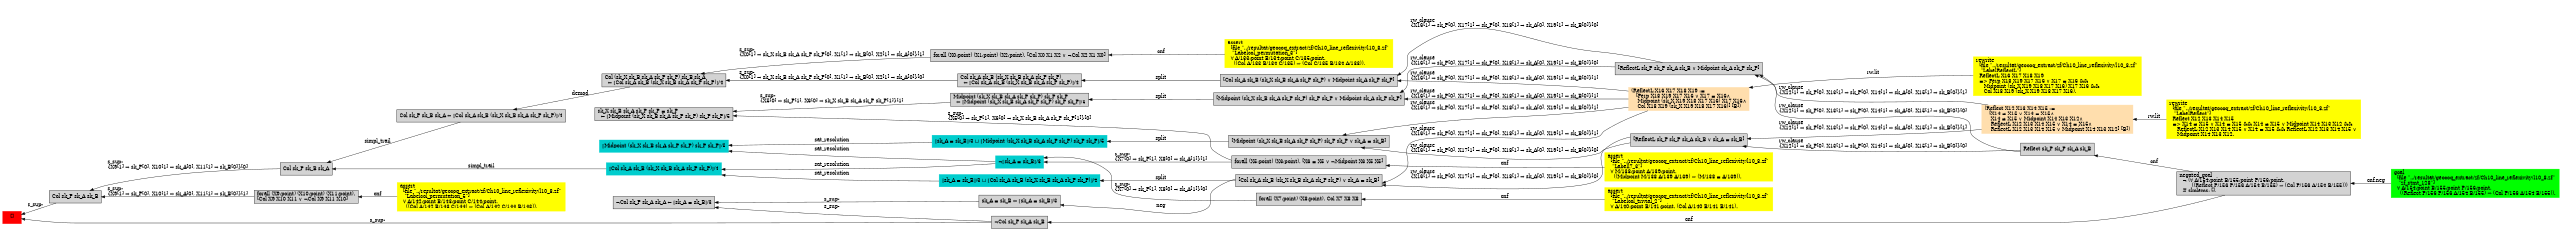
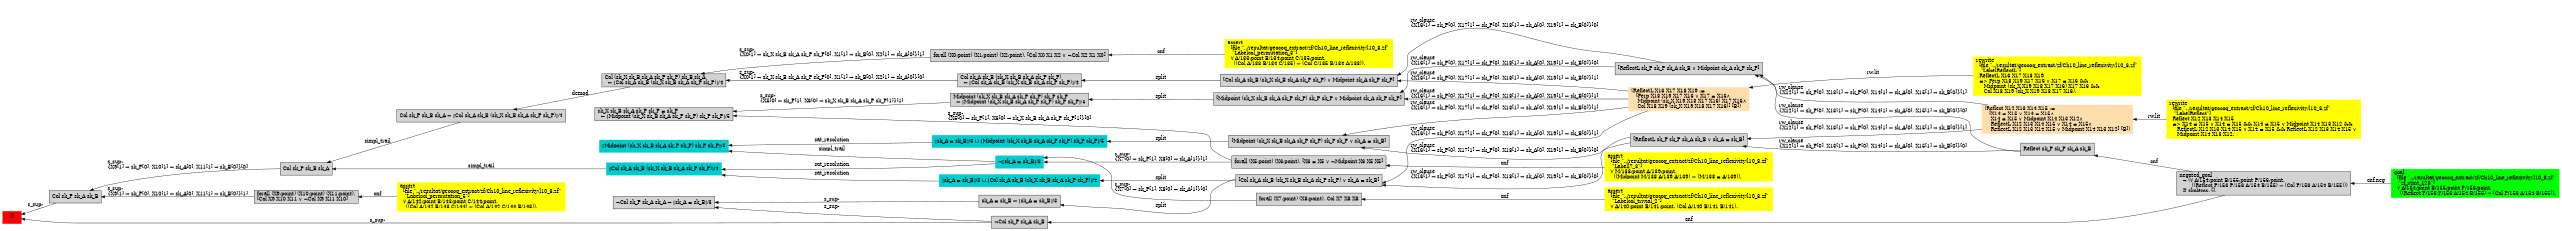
(832, 149) -> (832, 149)
(1161, 206) -> (1161, 206)
